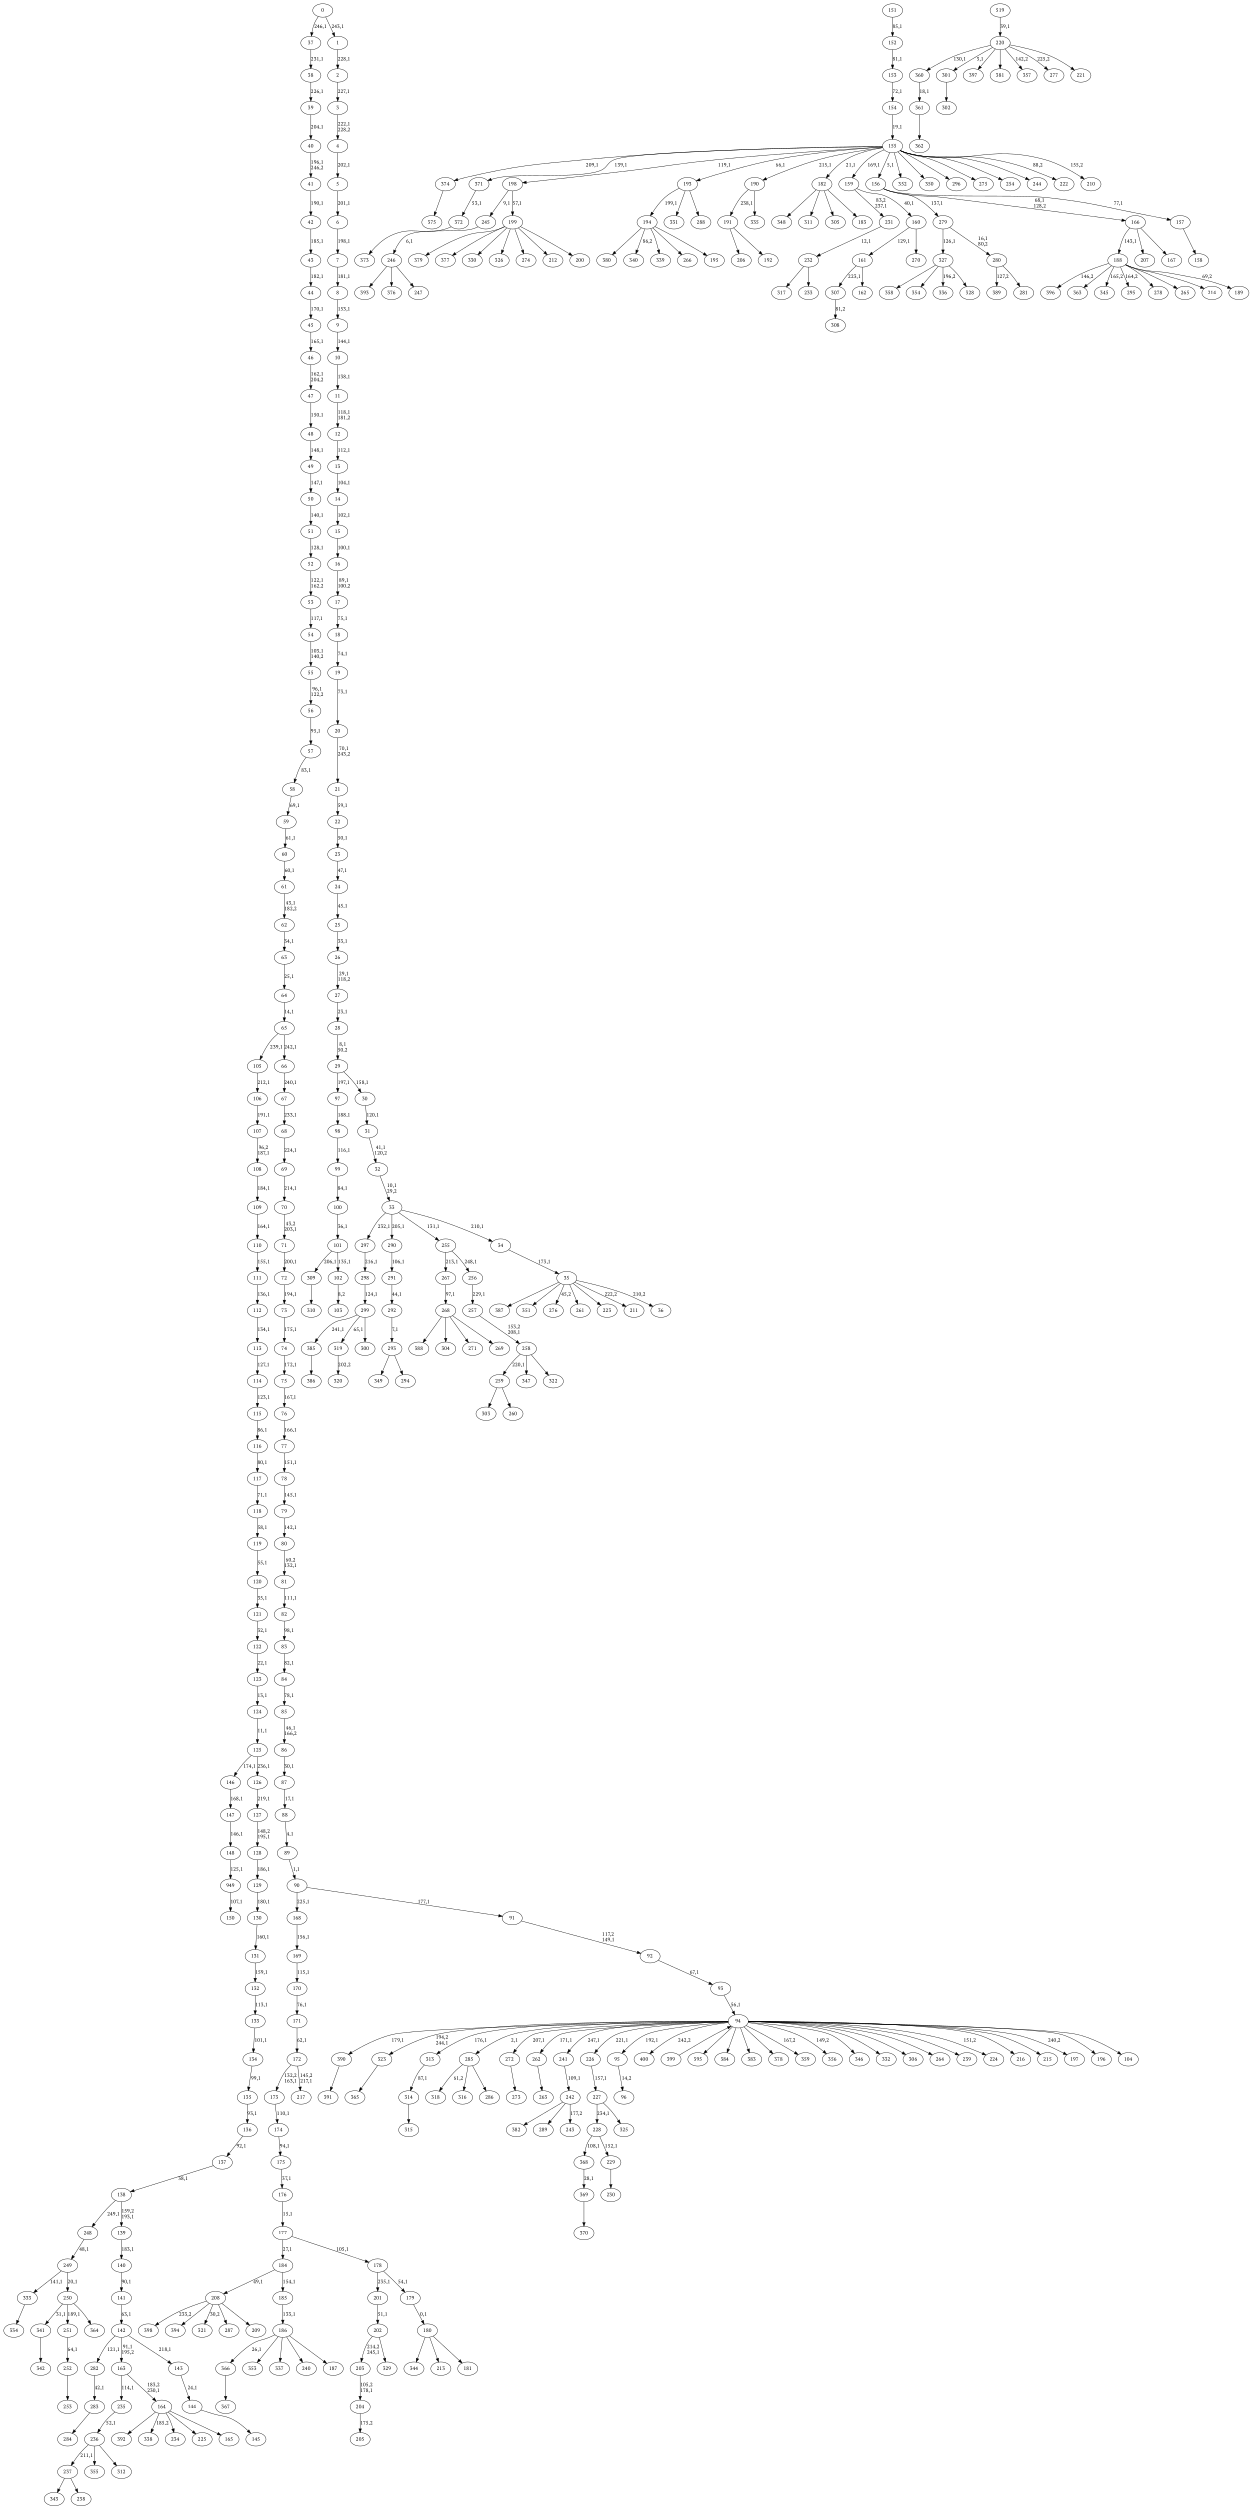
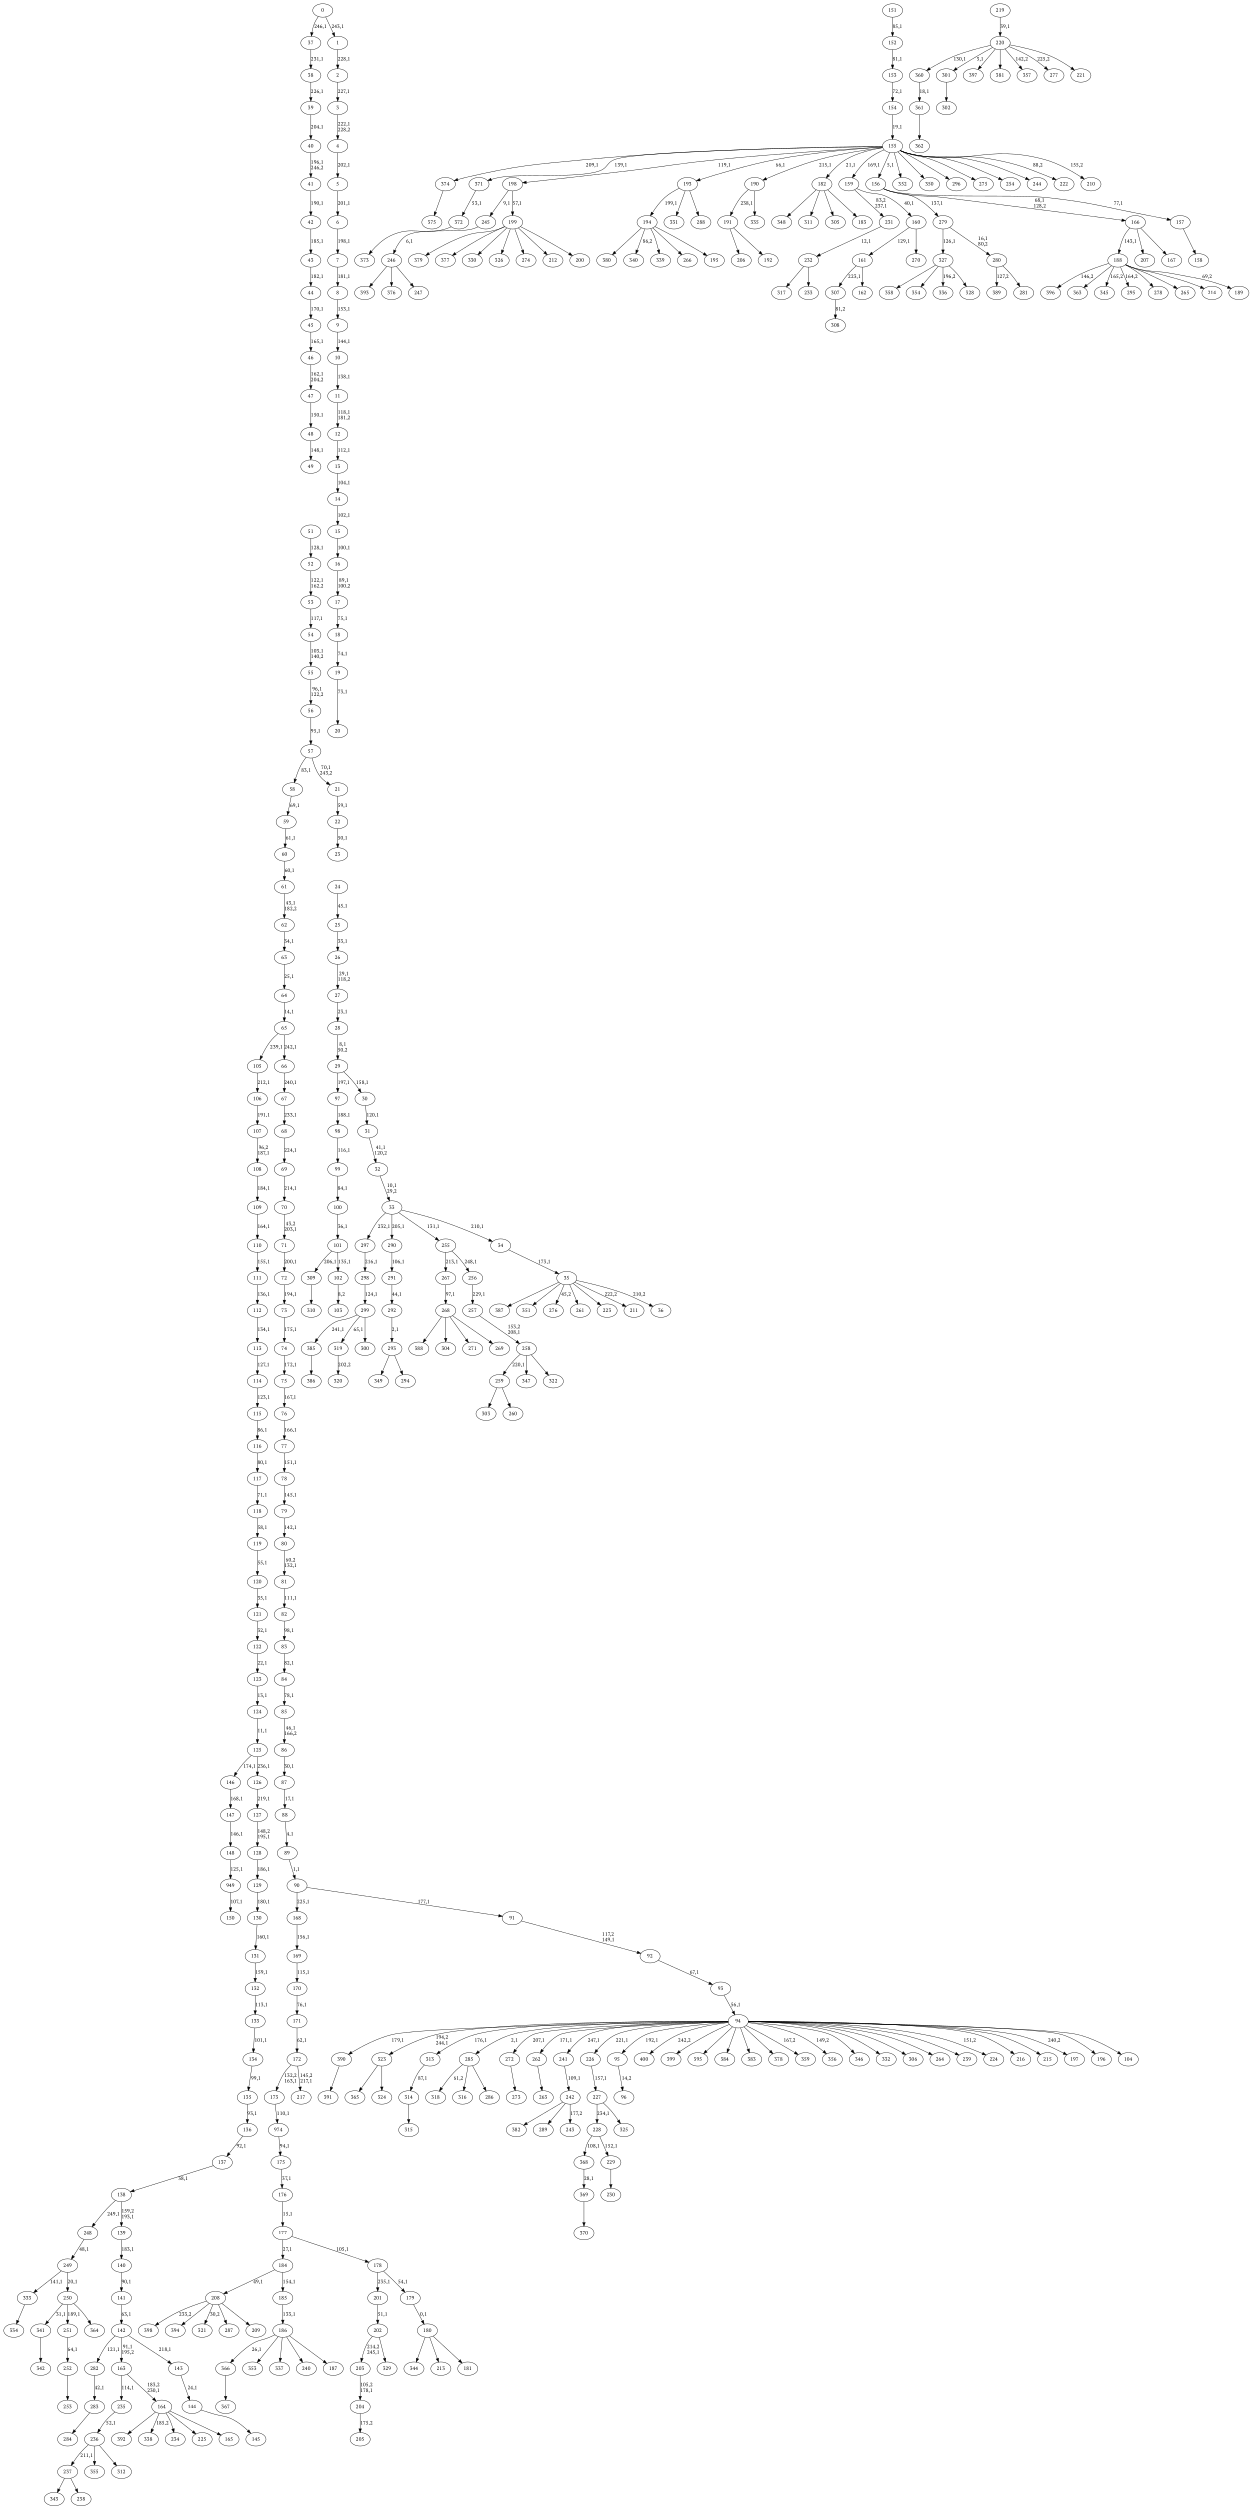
(1000, 10) -> (1000, 10)
(311, 499) -> none
(338, 758) -> (317, 772)
(338, 869) -> none
(395, 1330) -> (395, 1330)
(703, 2041) -> (704, 2037)
none -> (382, 2097)
(278, 2130) -> (278, 2130)
